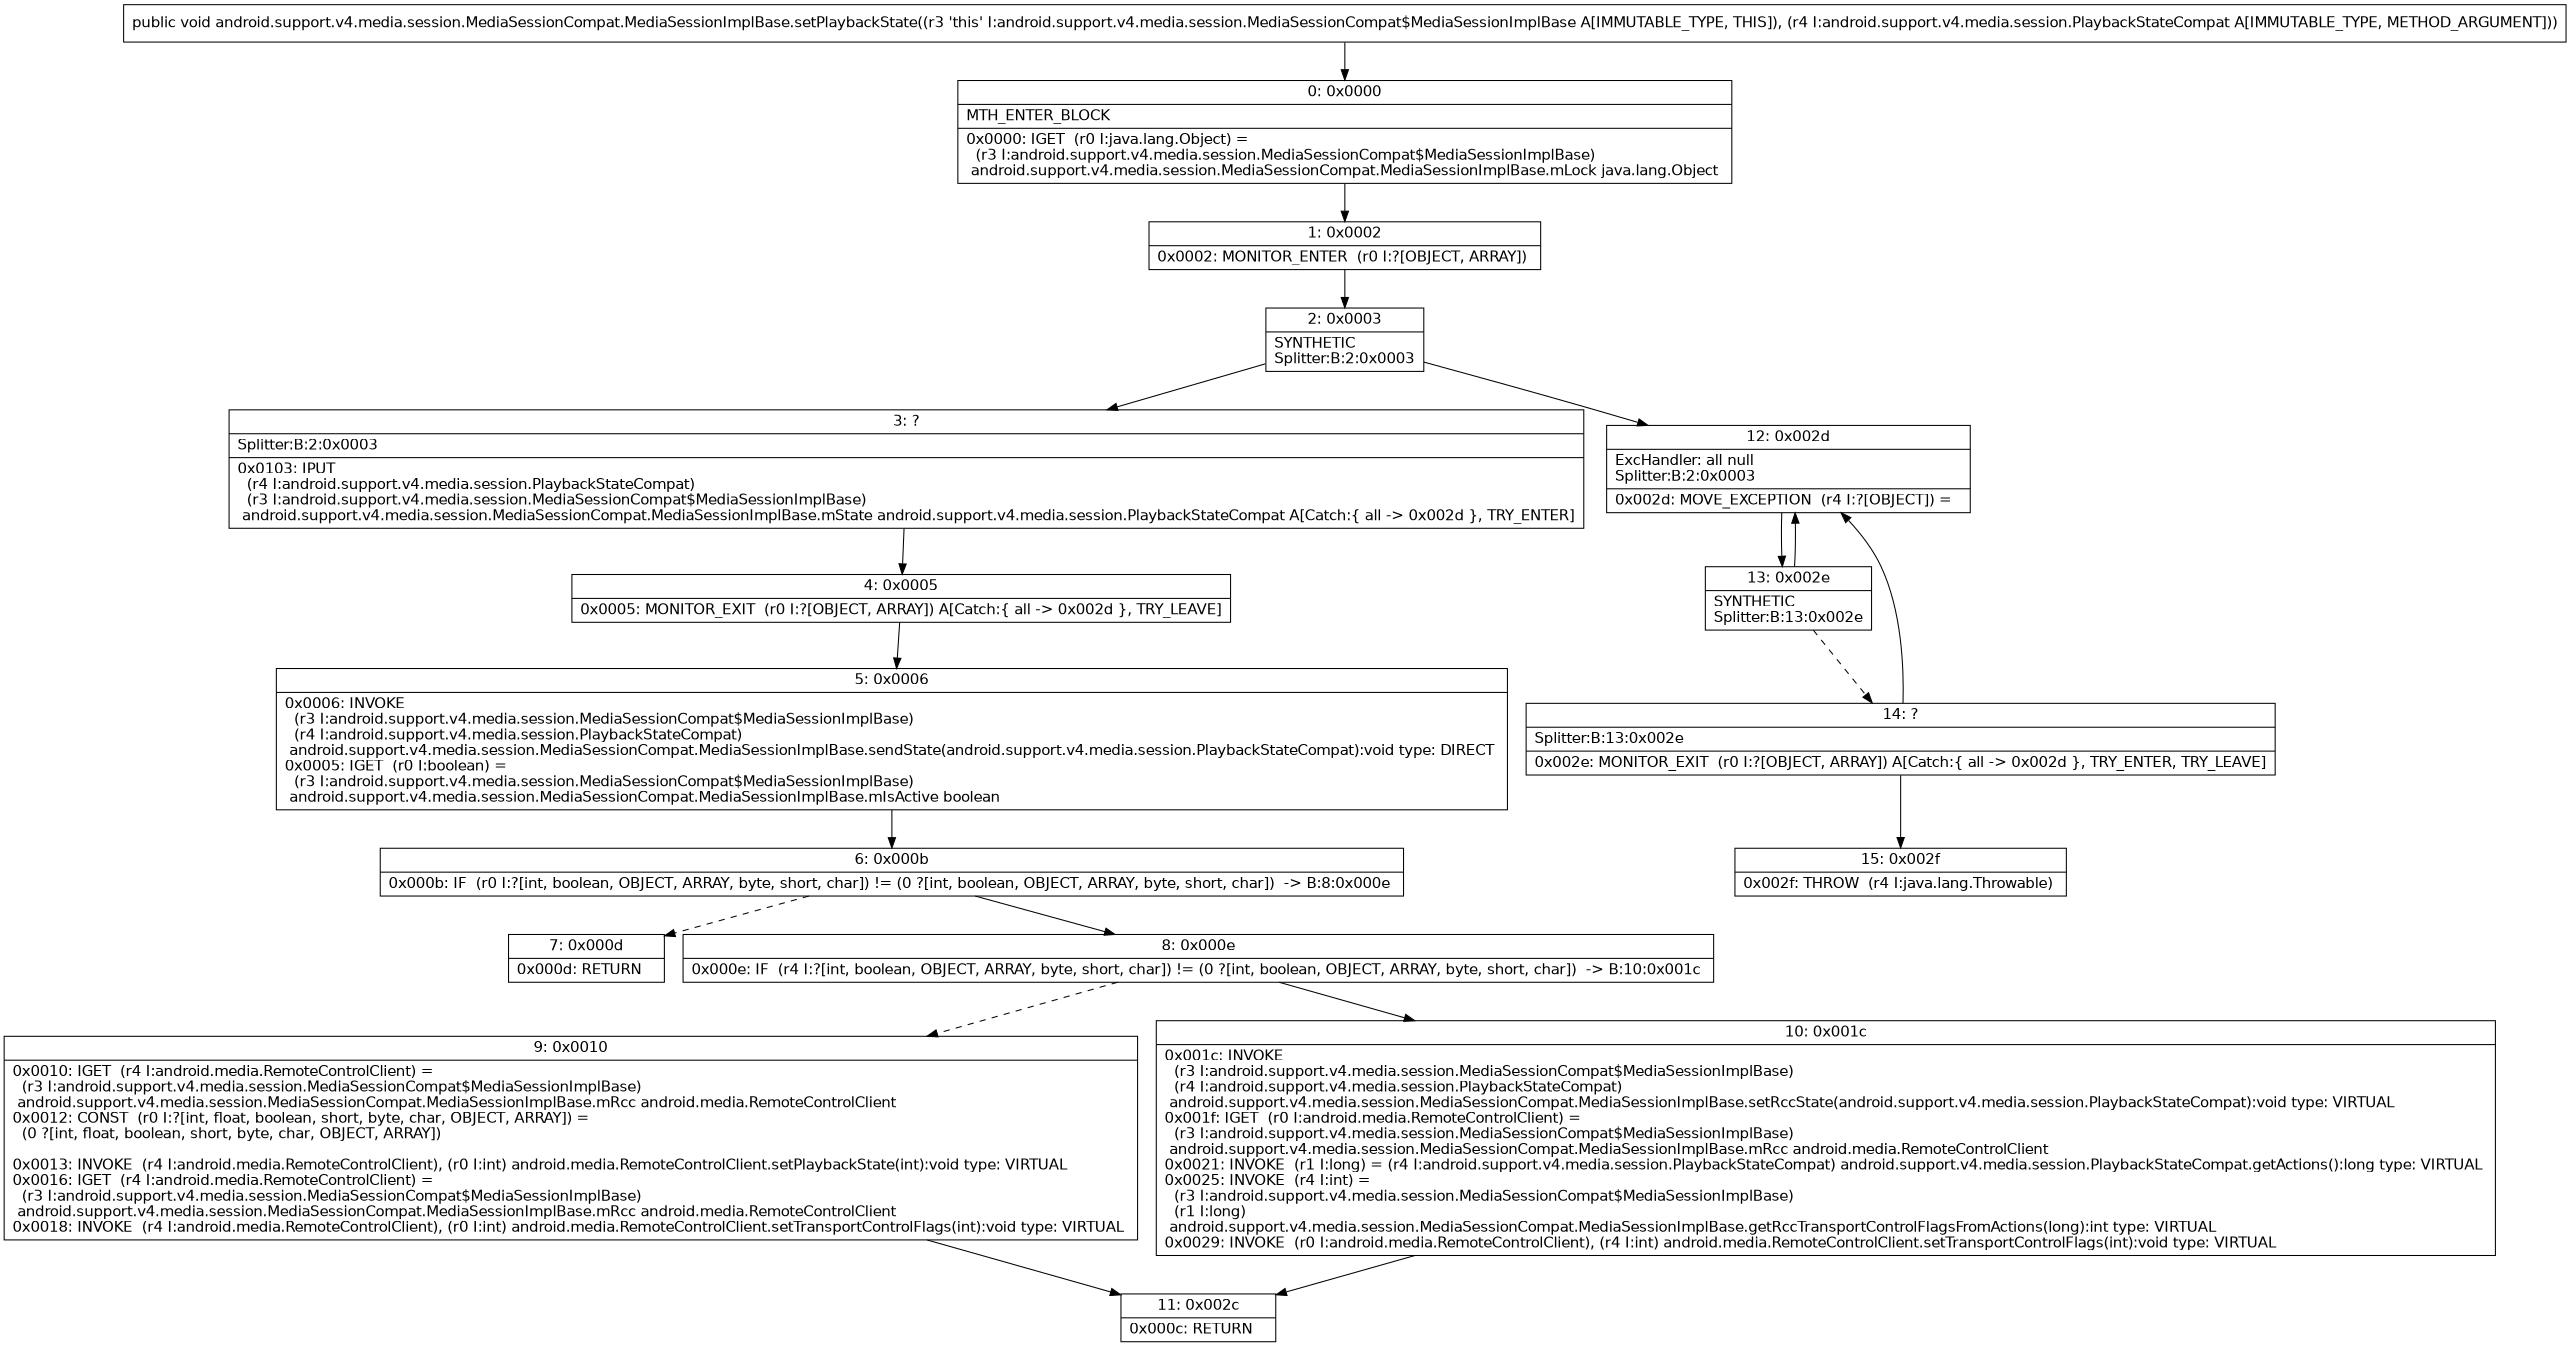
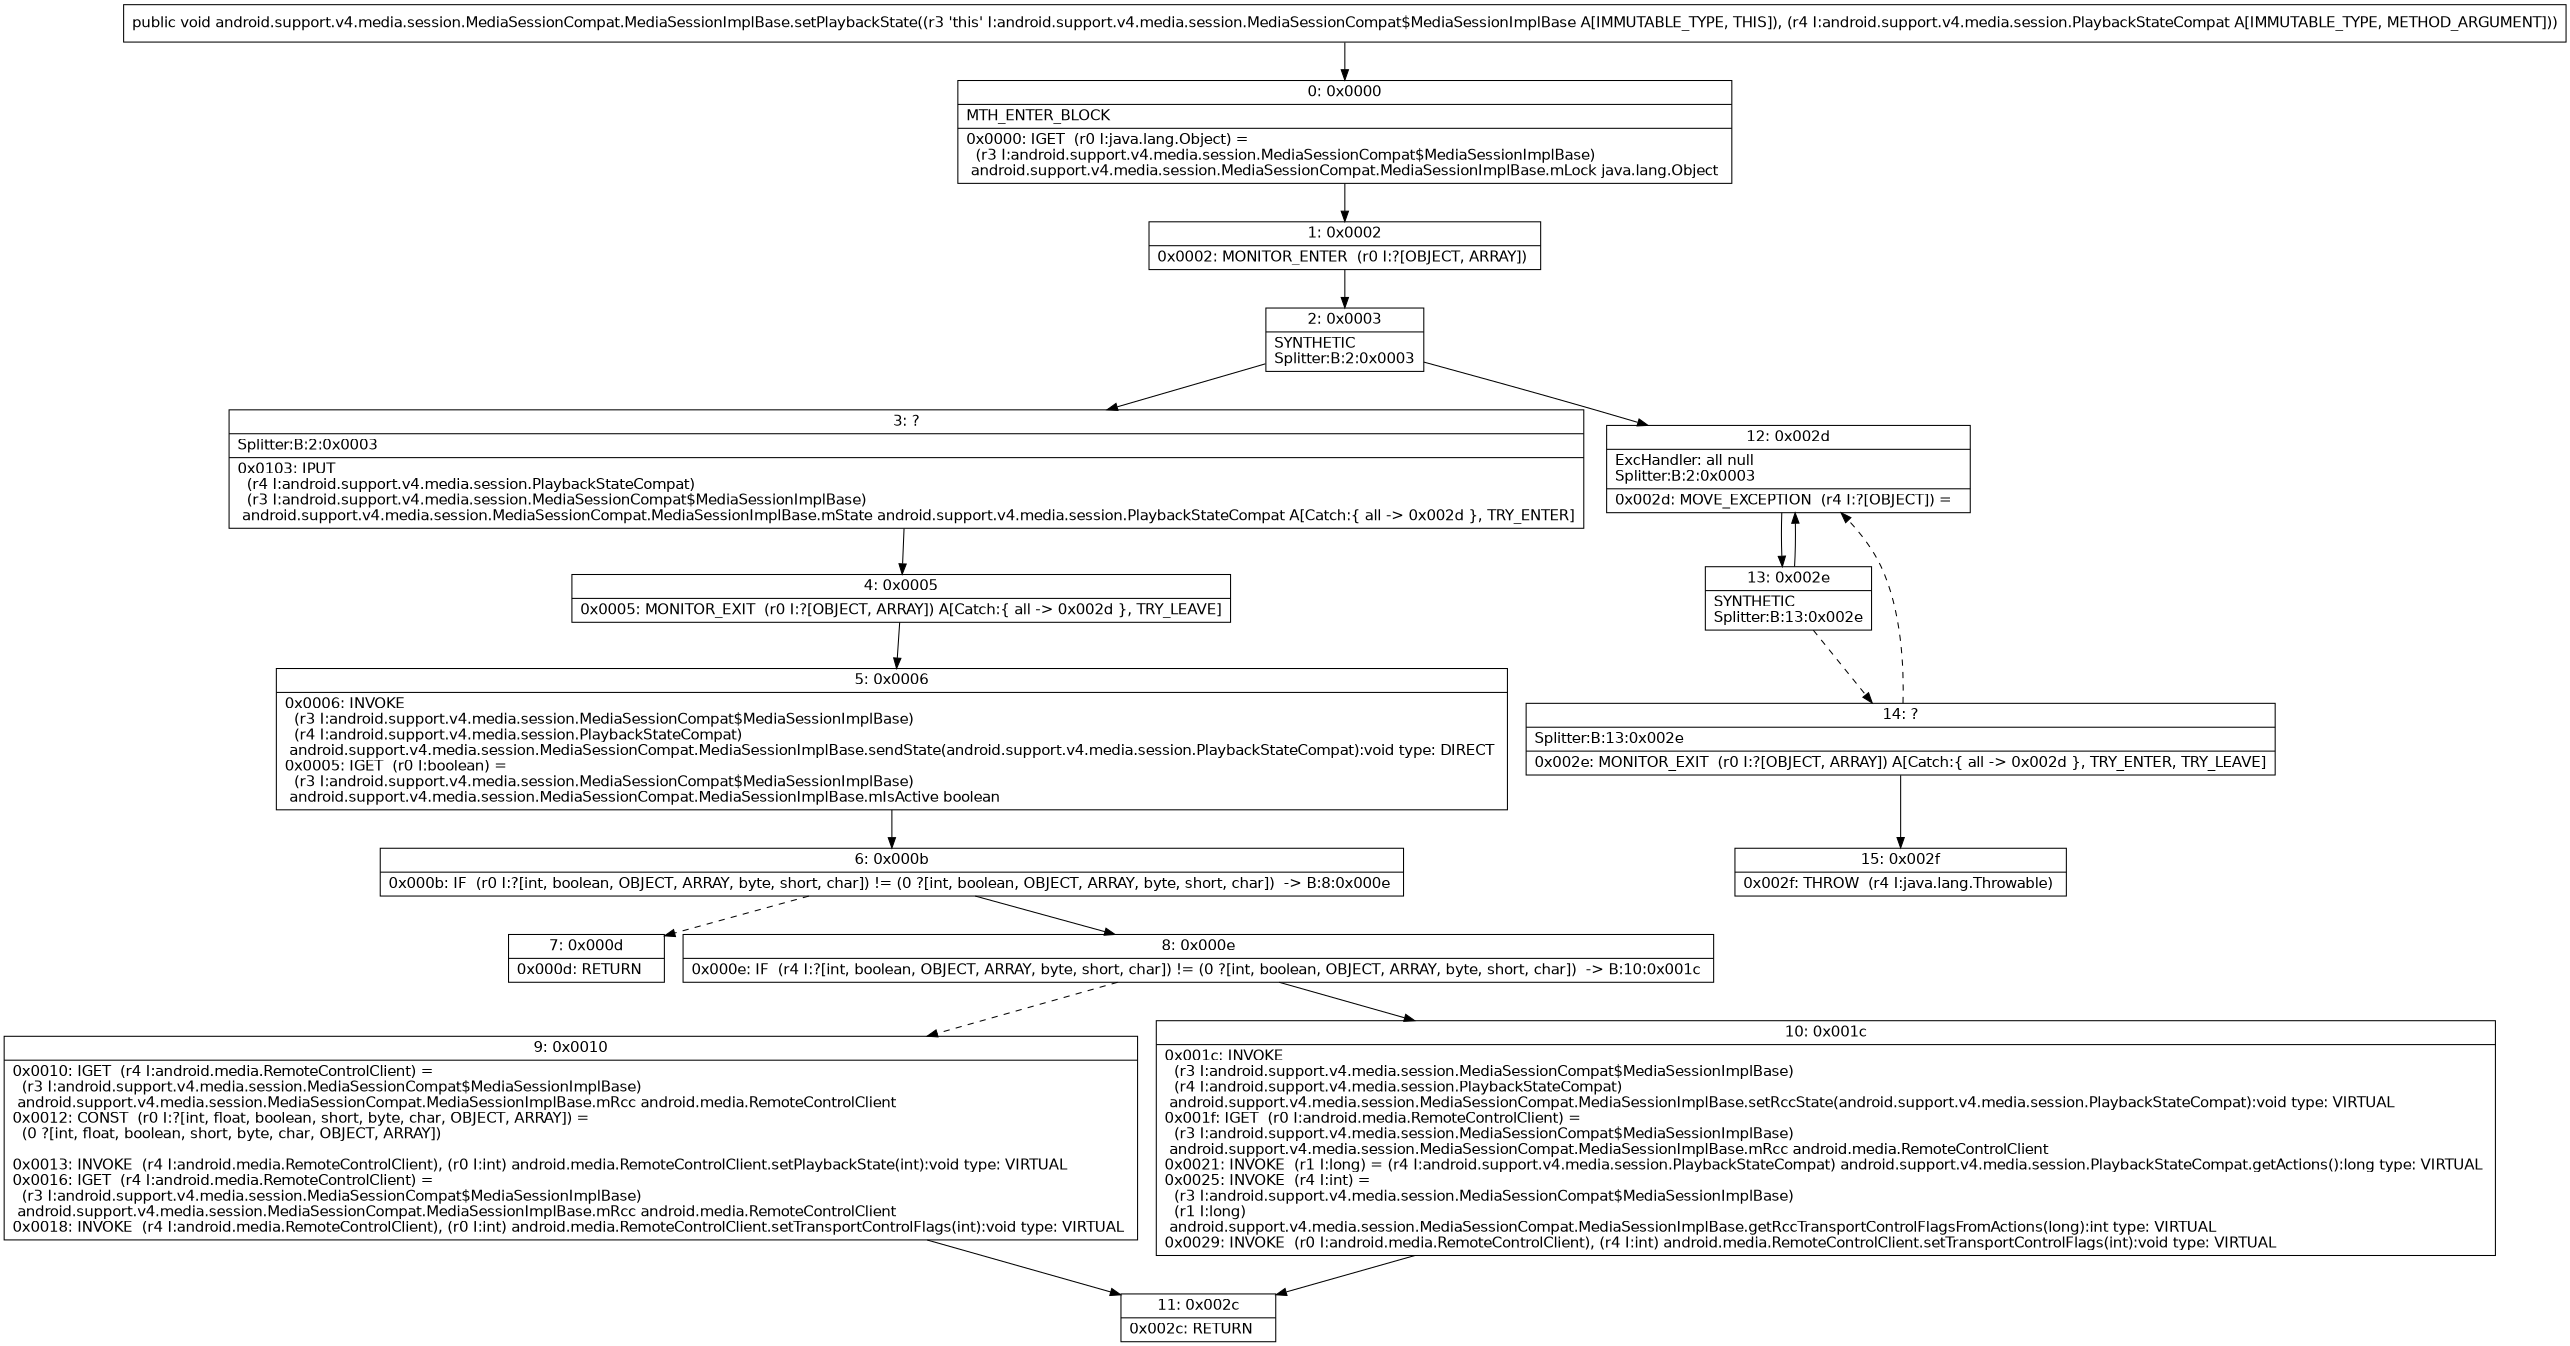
(1894, 606) -> (1894, 606)
(1198, 1329) -> (1198, 1329)
